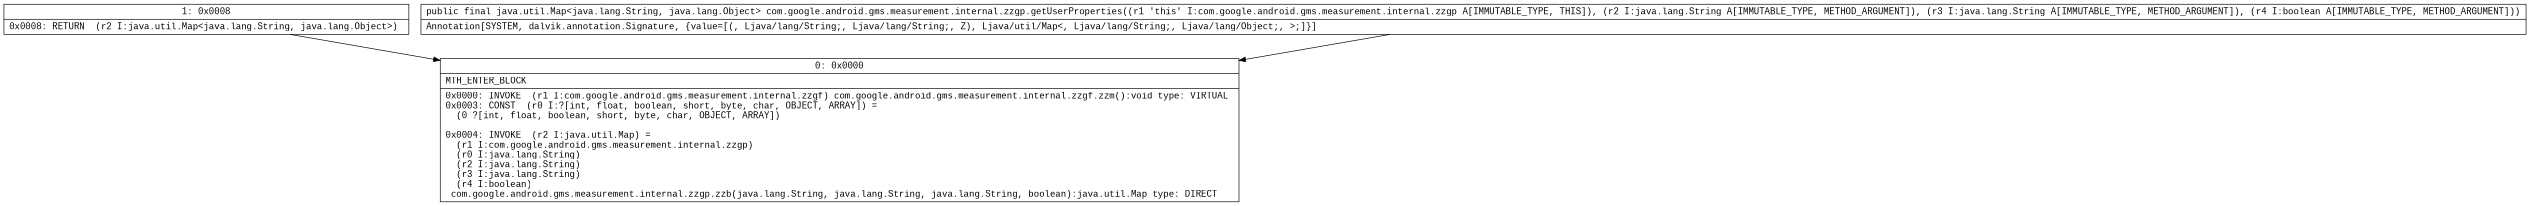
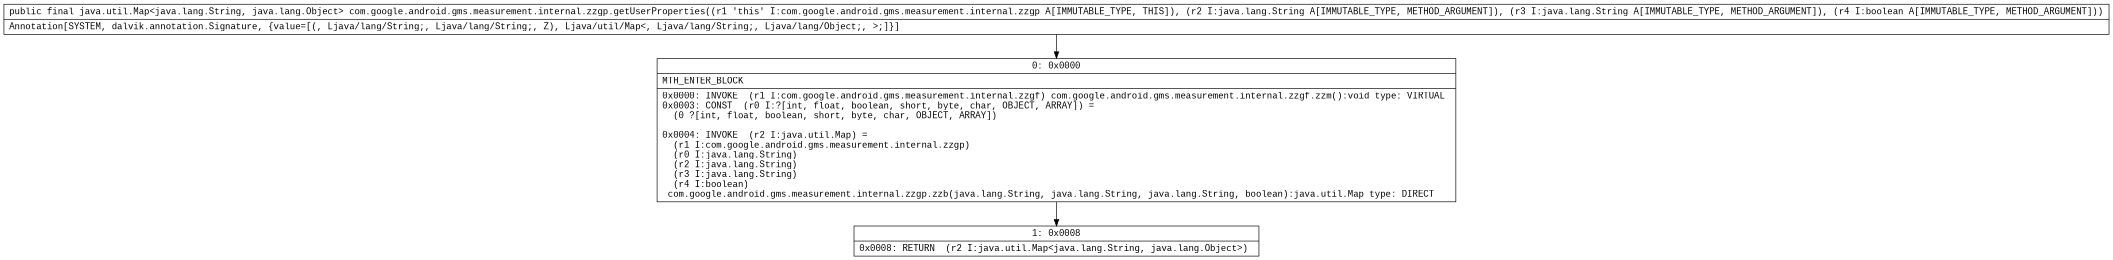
(362, 47) -> (1056, 211)
